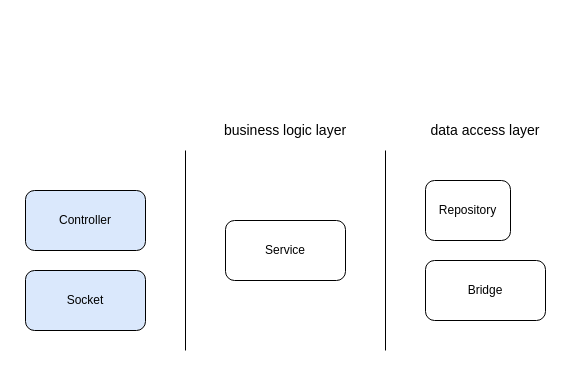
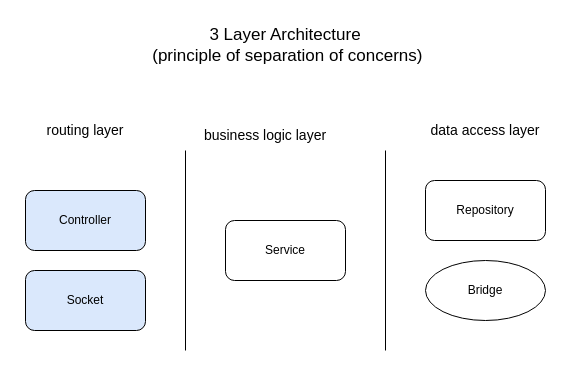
none -> (286, 46)
none -> (86, 131)
(286, 131) -> (266, 136)
(468, 211) -> (486, 211)
(486, 291) -> (486, 291)
